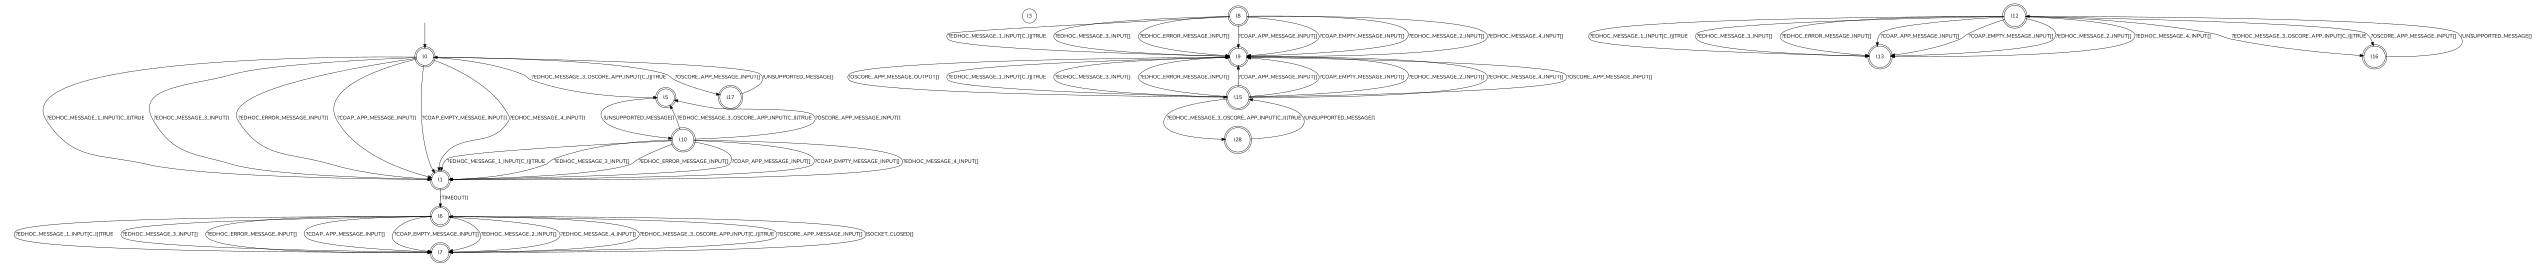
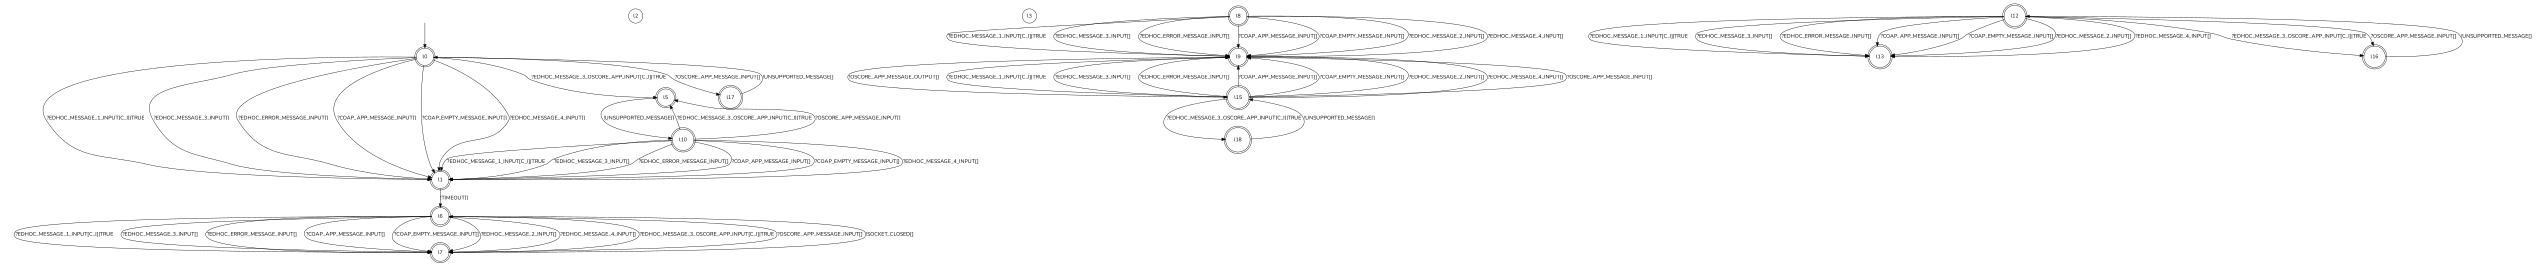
none -> (636, 16)
(1238, 140) -> (1238, 140)
